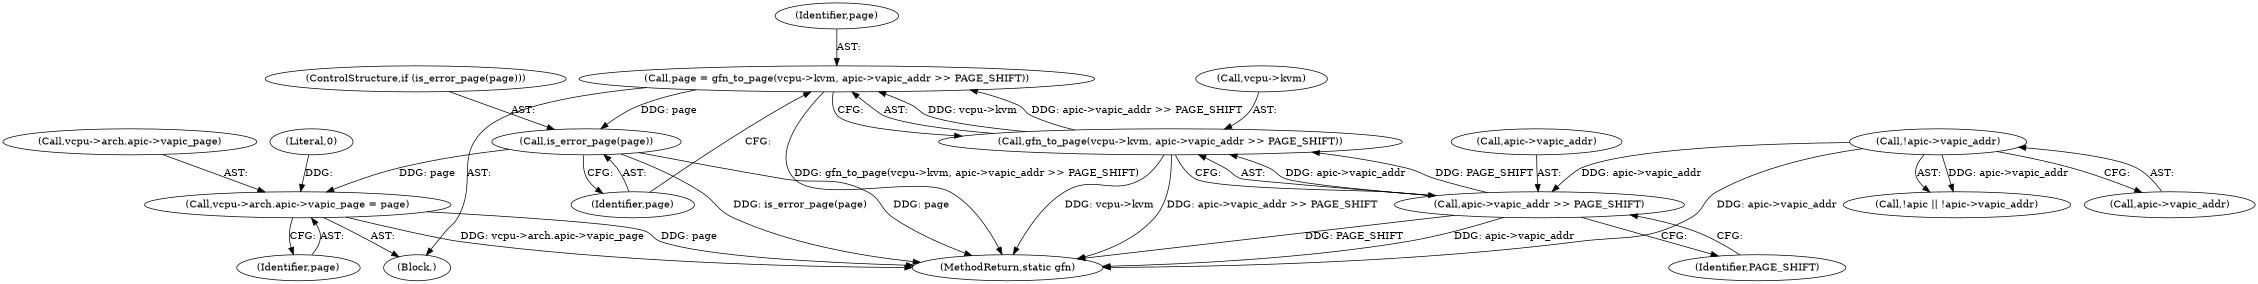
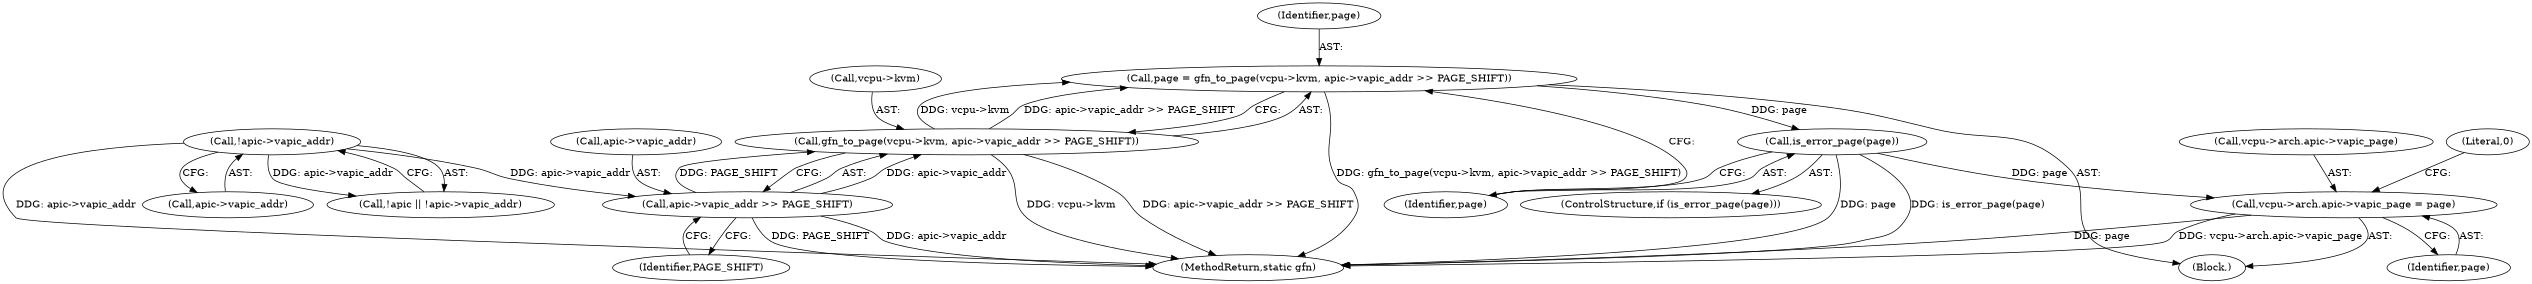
(498, 109) -> (1794, 178)
none -> (388, 166)
(321, 173) -> (2440, 173)
